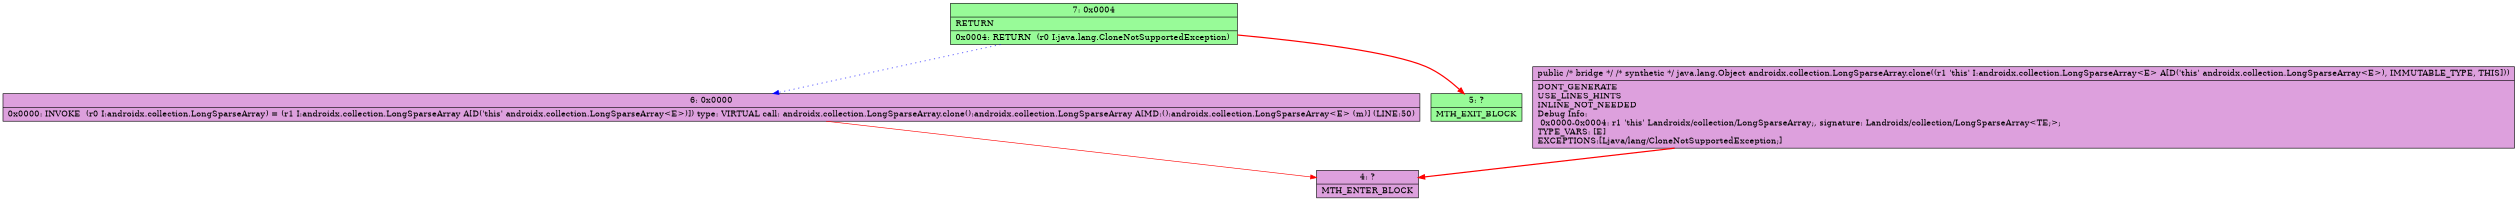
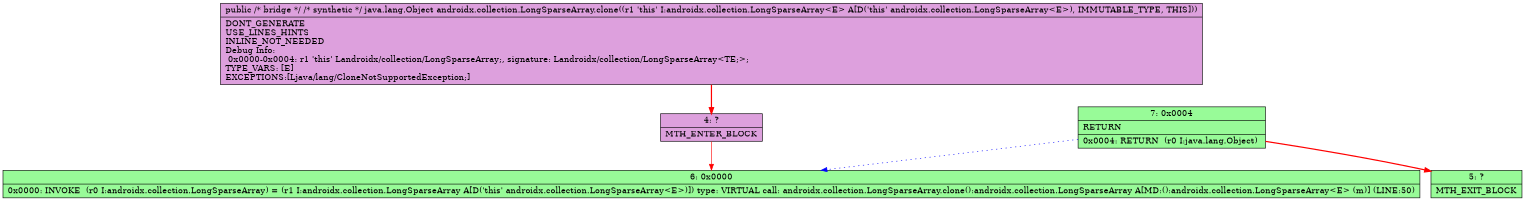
(1094, 37) -> (1172, 141)
(711, 107) -> (711, 184)
(1068, 149) -> (711, 153)
